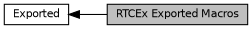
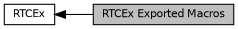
(36, 14) -> (29, 14)
